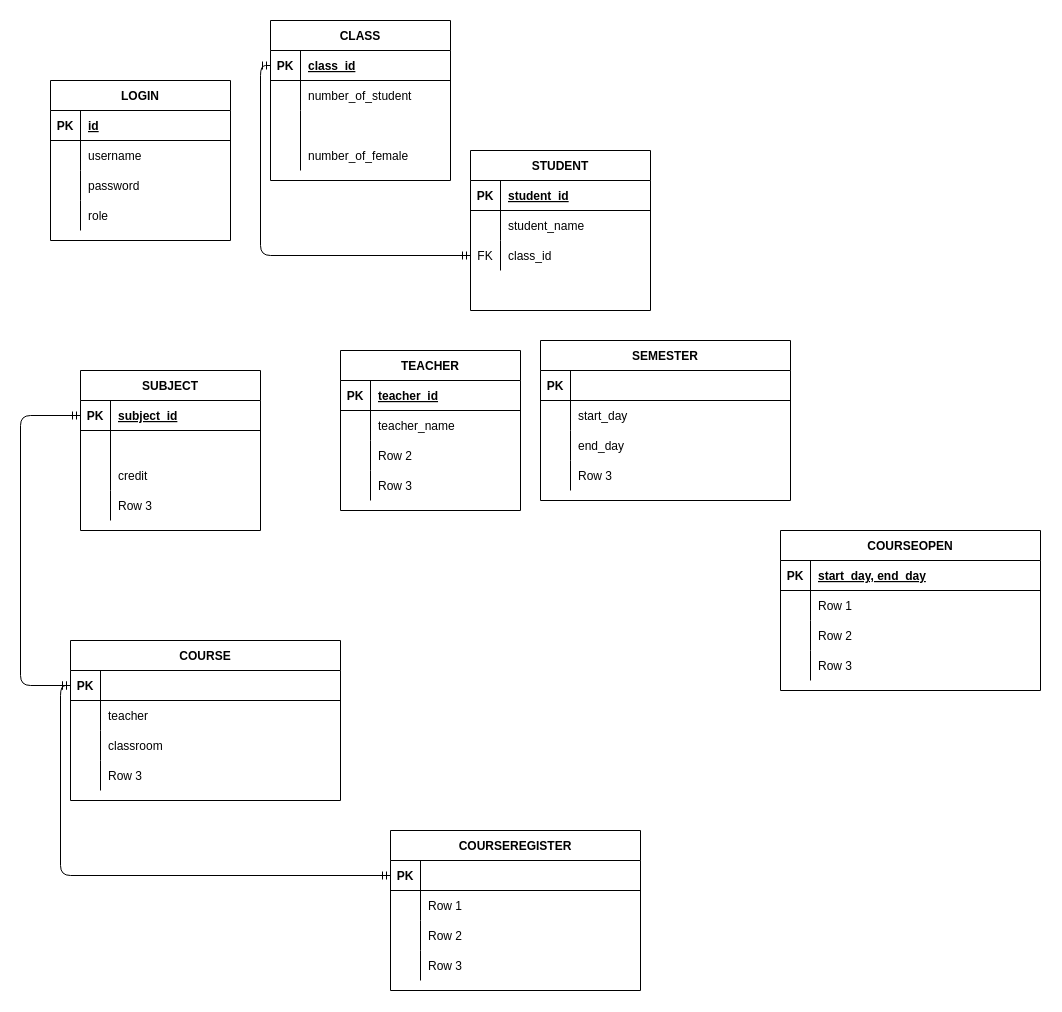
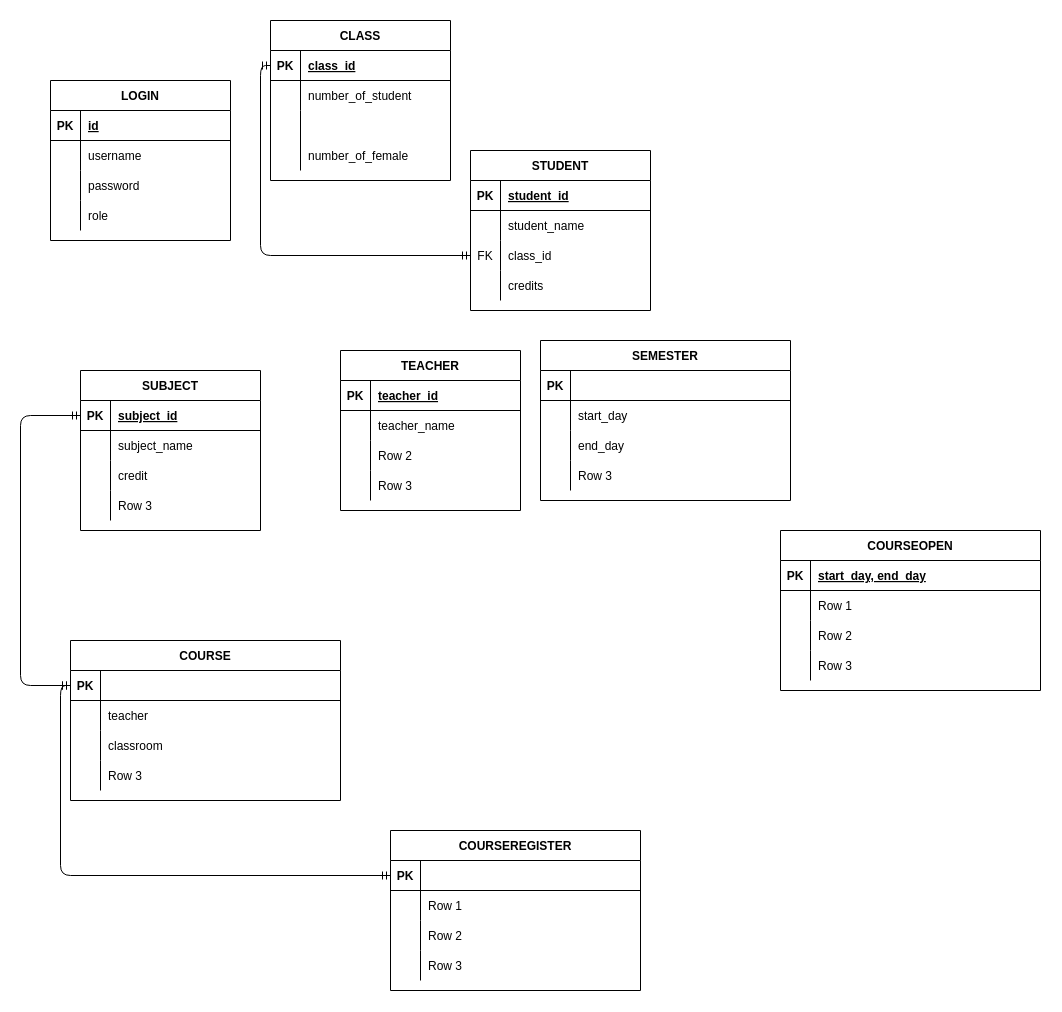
none -> (576, 286)
none -> (186, 446)
